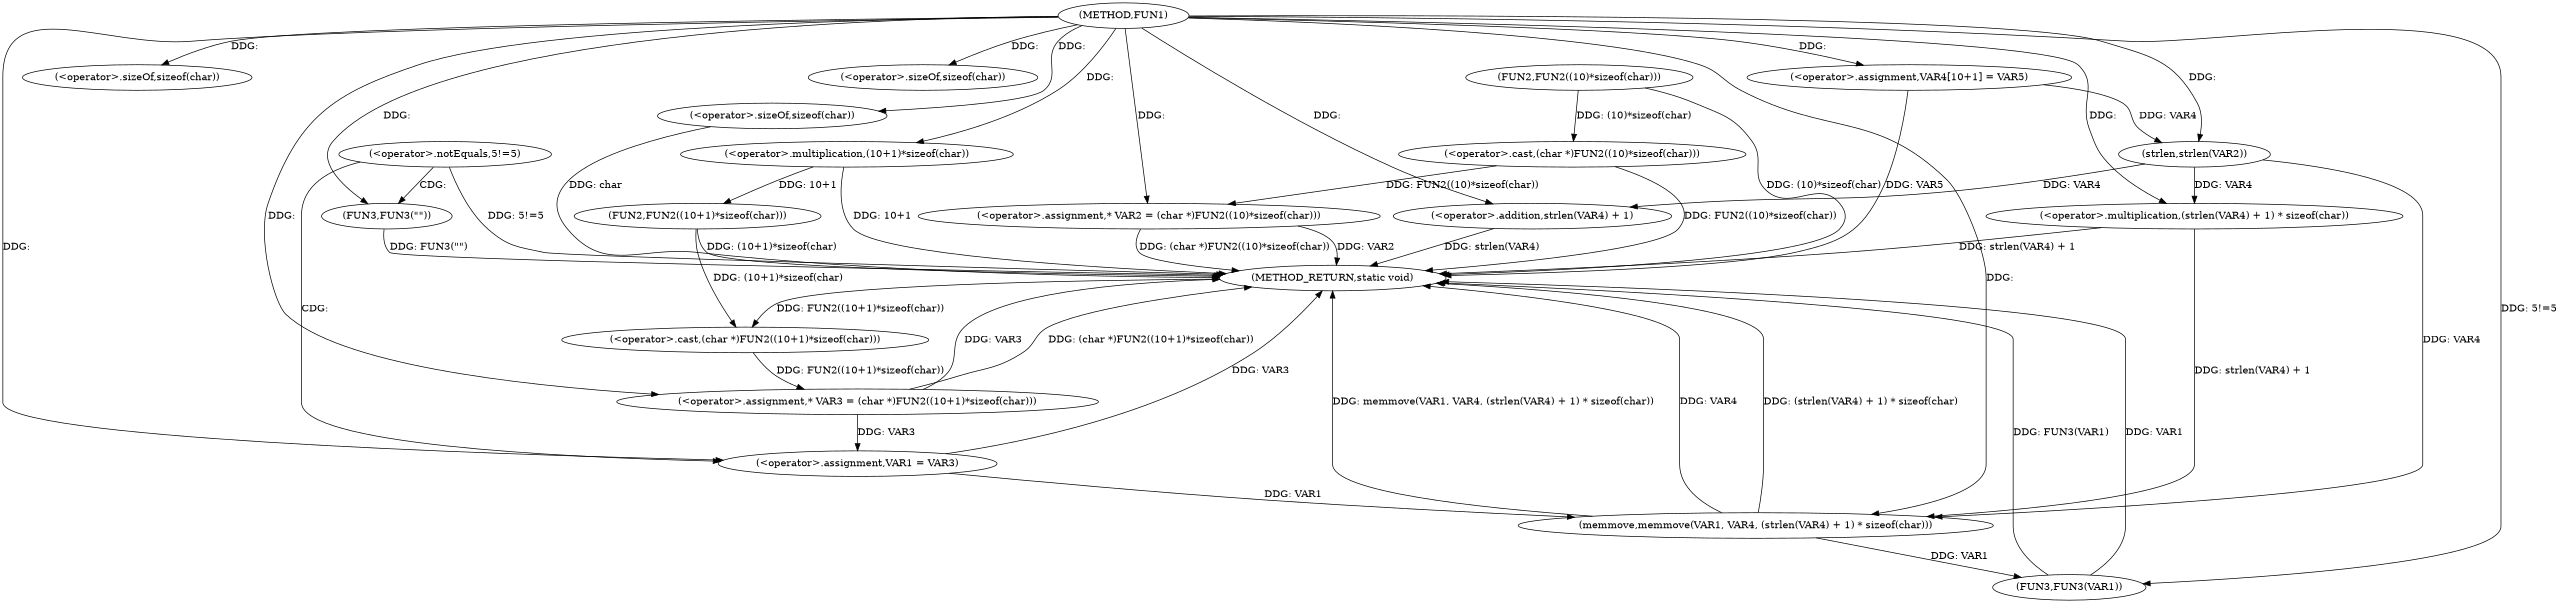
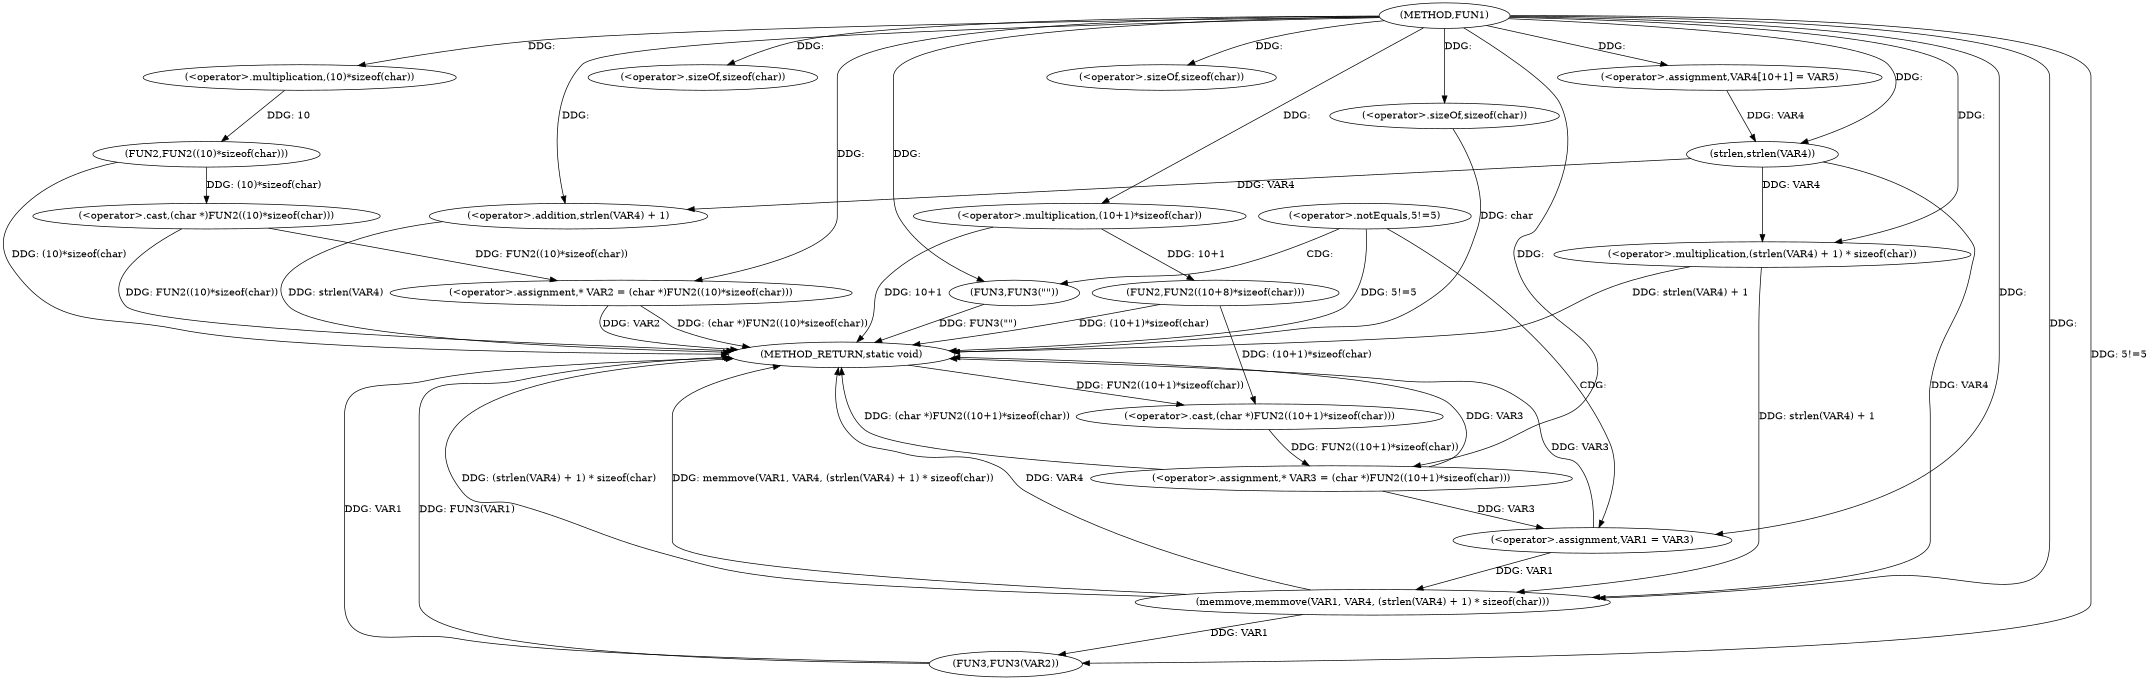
none -> (300, 78)
(2194, 154) -> (1762, 154)
(698, 216) -> (1216, 293)
(1800, 251) -> none
(2069, 587) -> (1006, 664)
